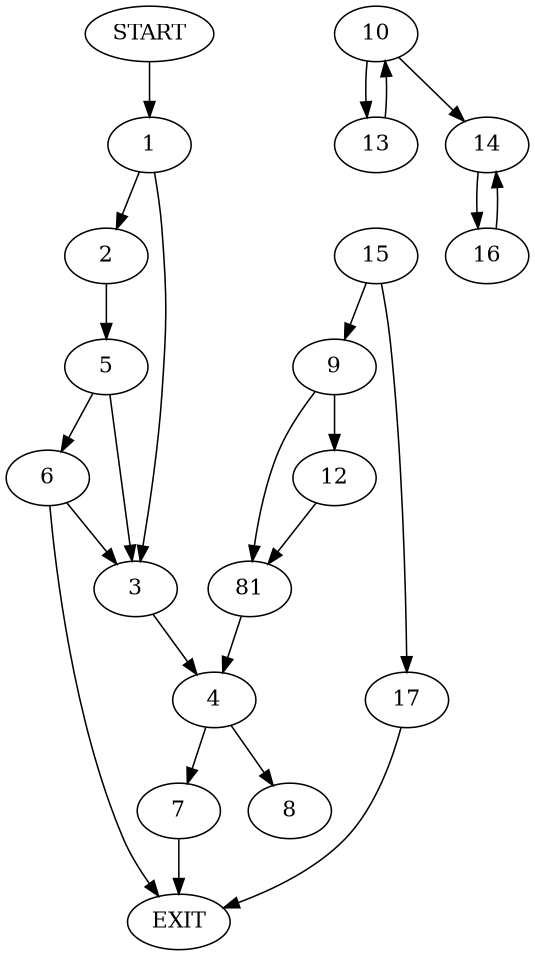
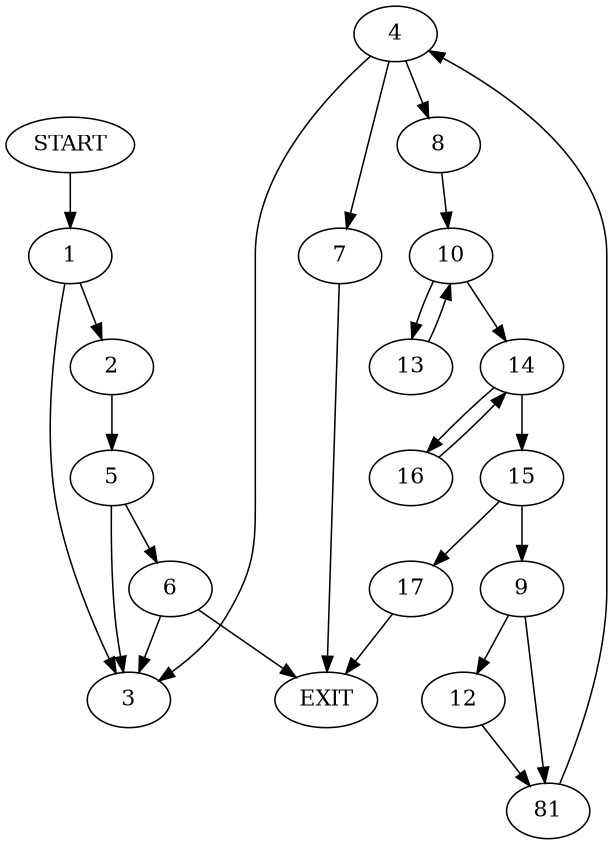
none -> (444, 193)
none -> (522, 415)
(170, 638) -> (255, 360)
